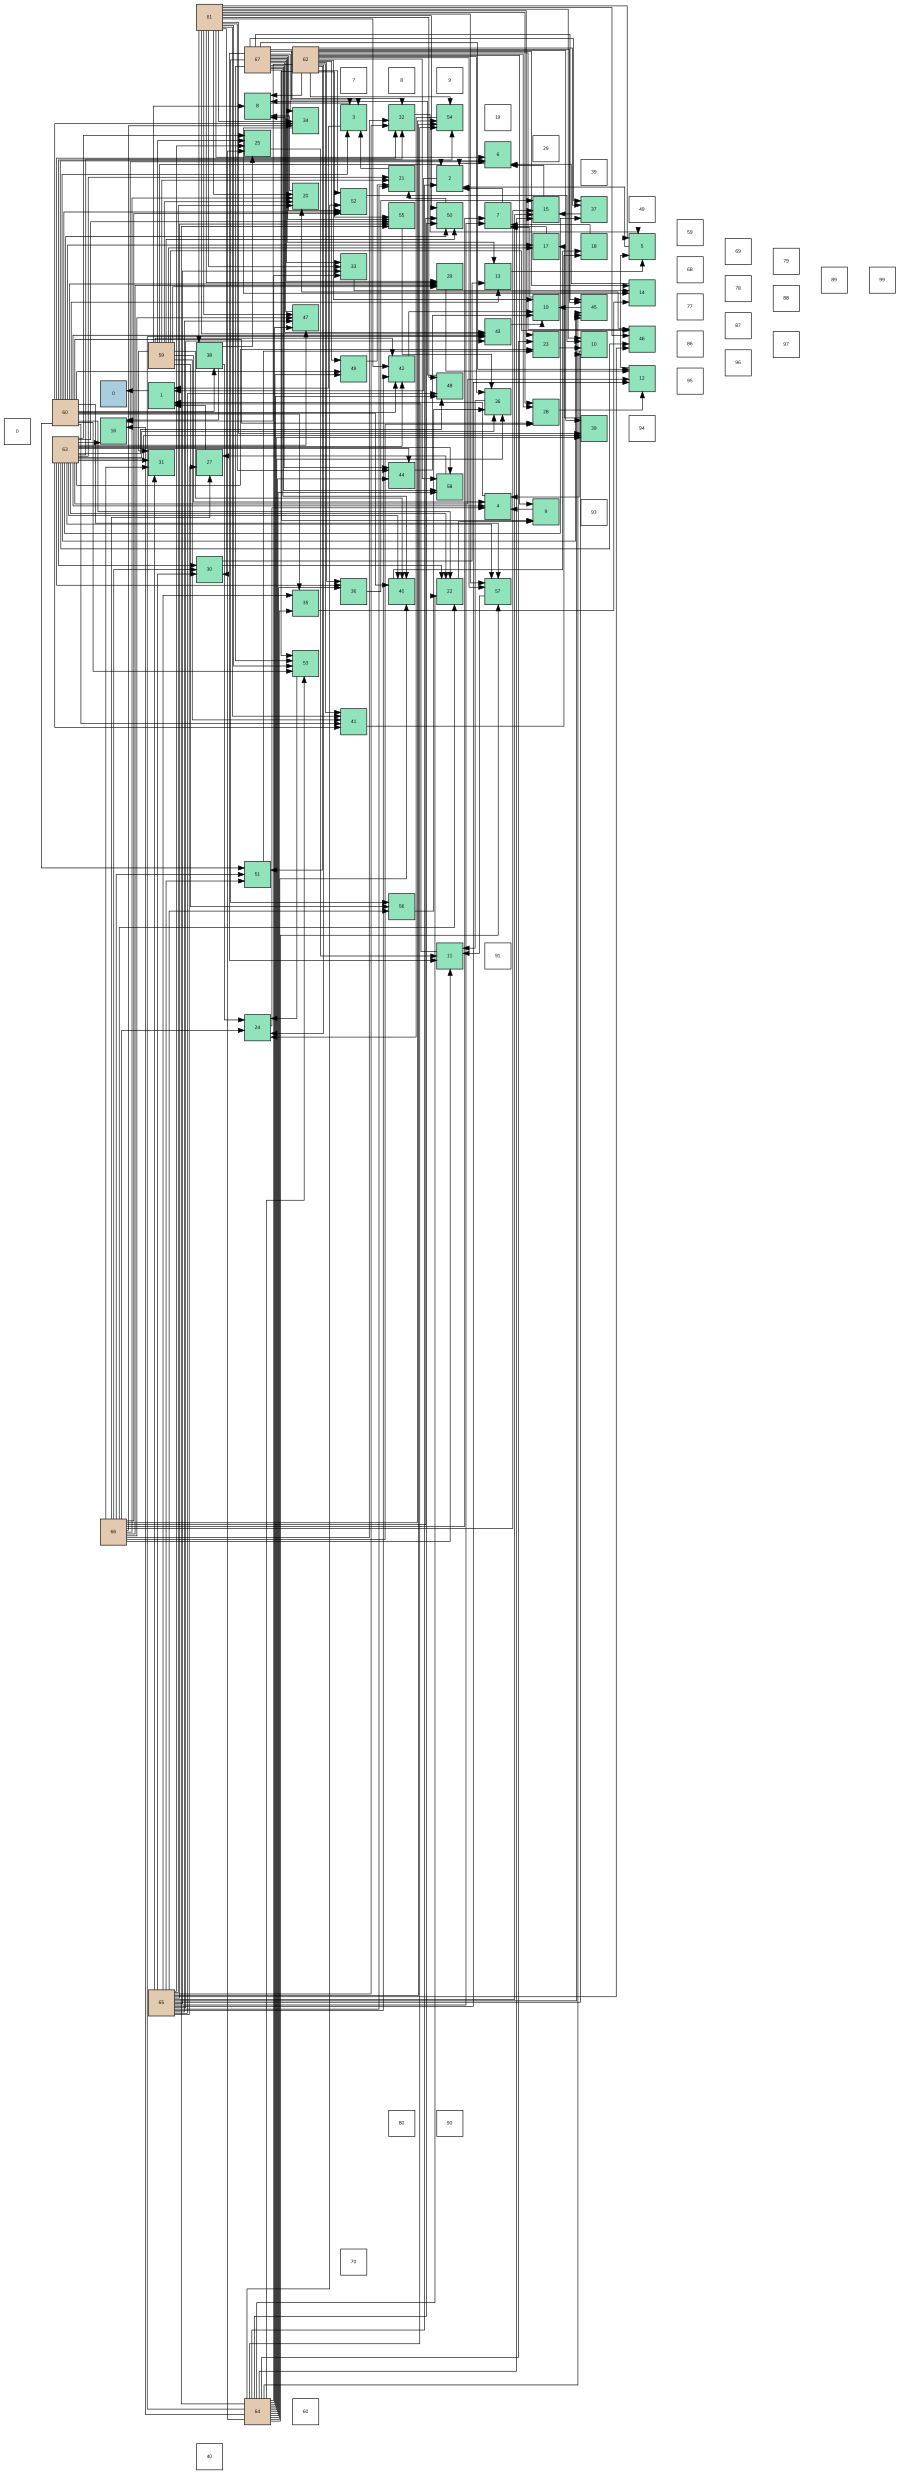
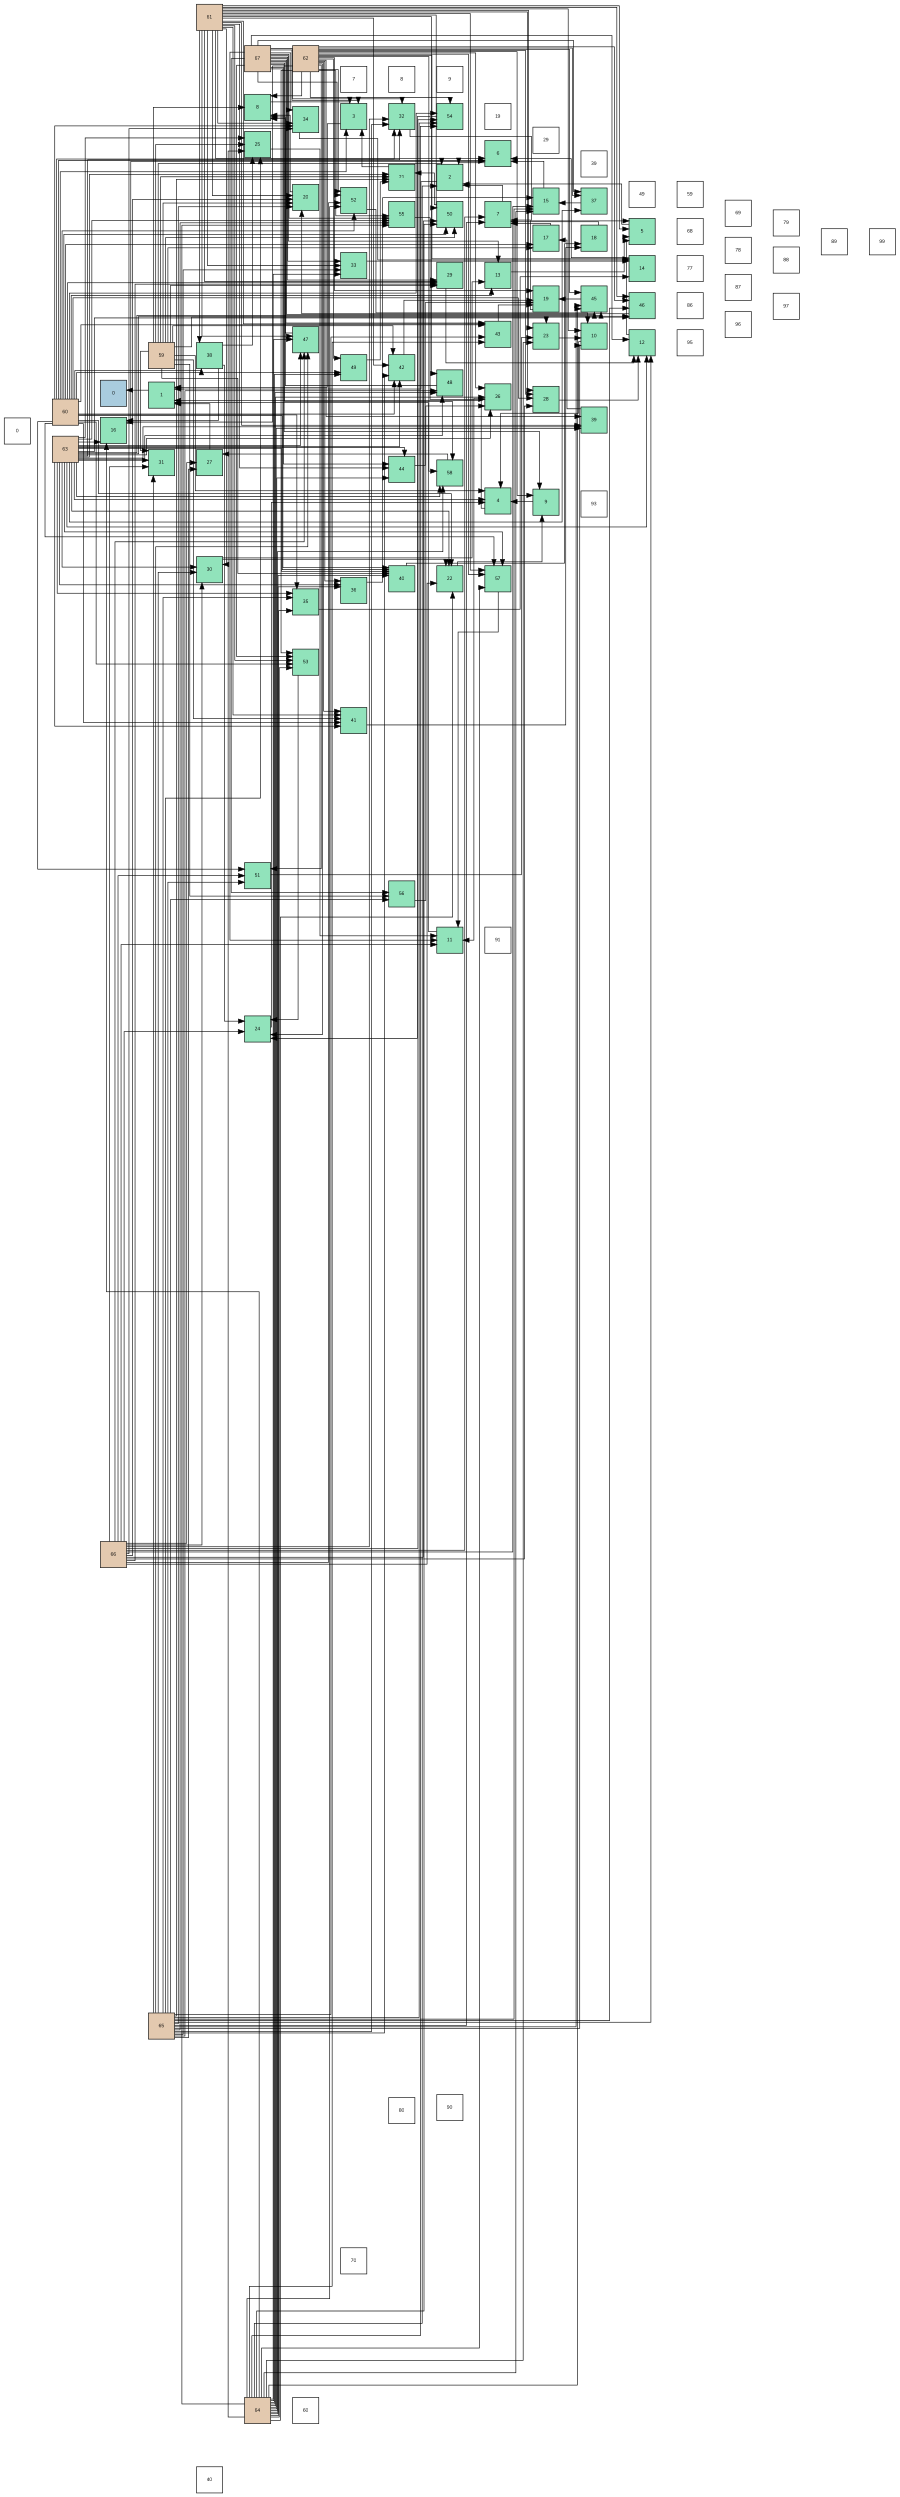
(642, 429) -> none
none -> (88, 593)
